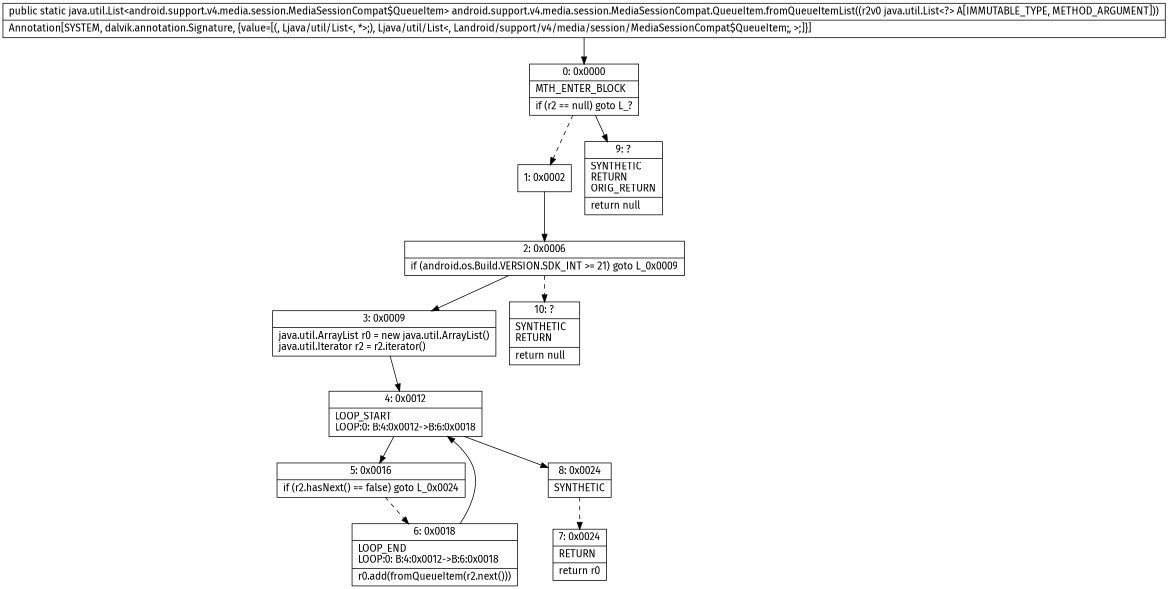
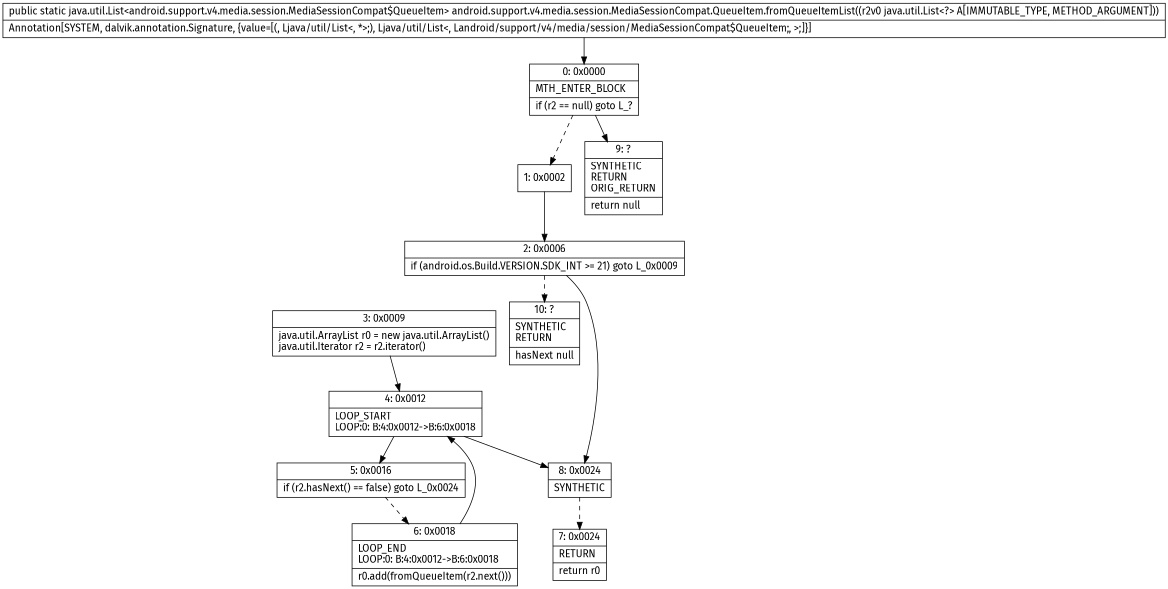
(474, 292) -> (598, 362)
(540, 356) -> (545, 356)
